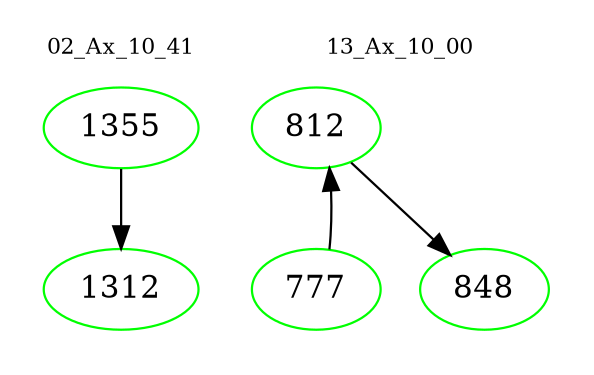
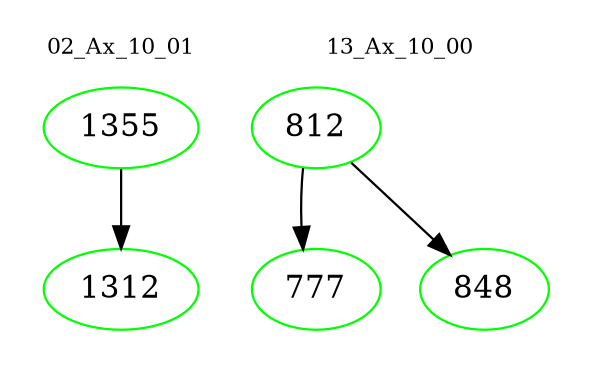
(121, 48) -> (121, 48)
(331, 220) -> (301, 197)
